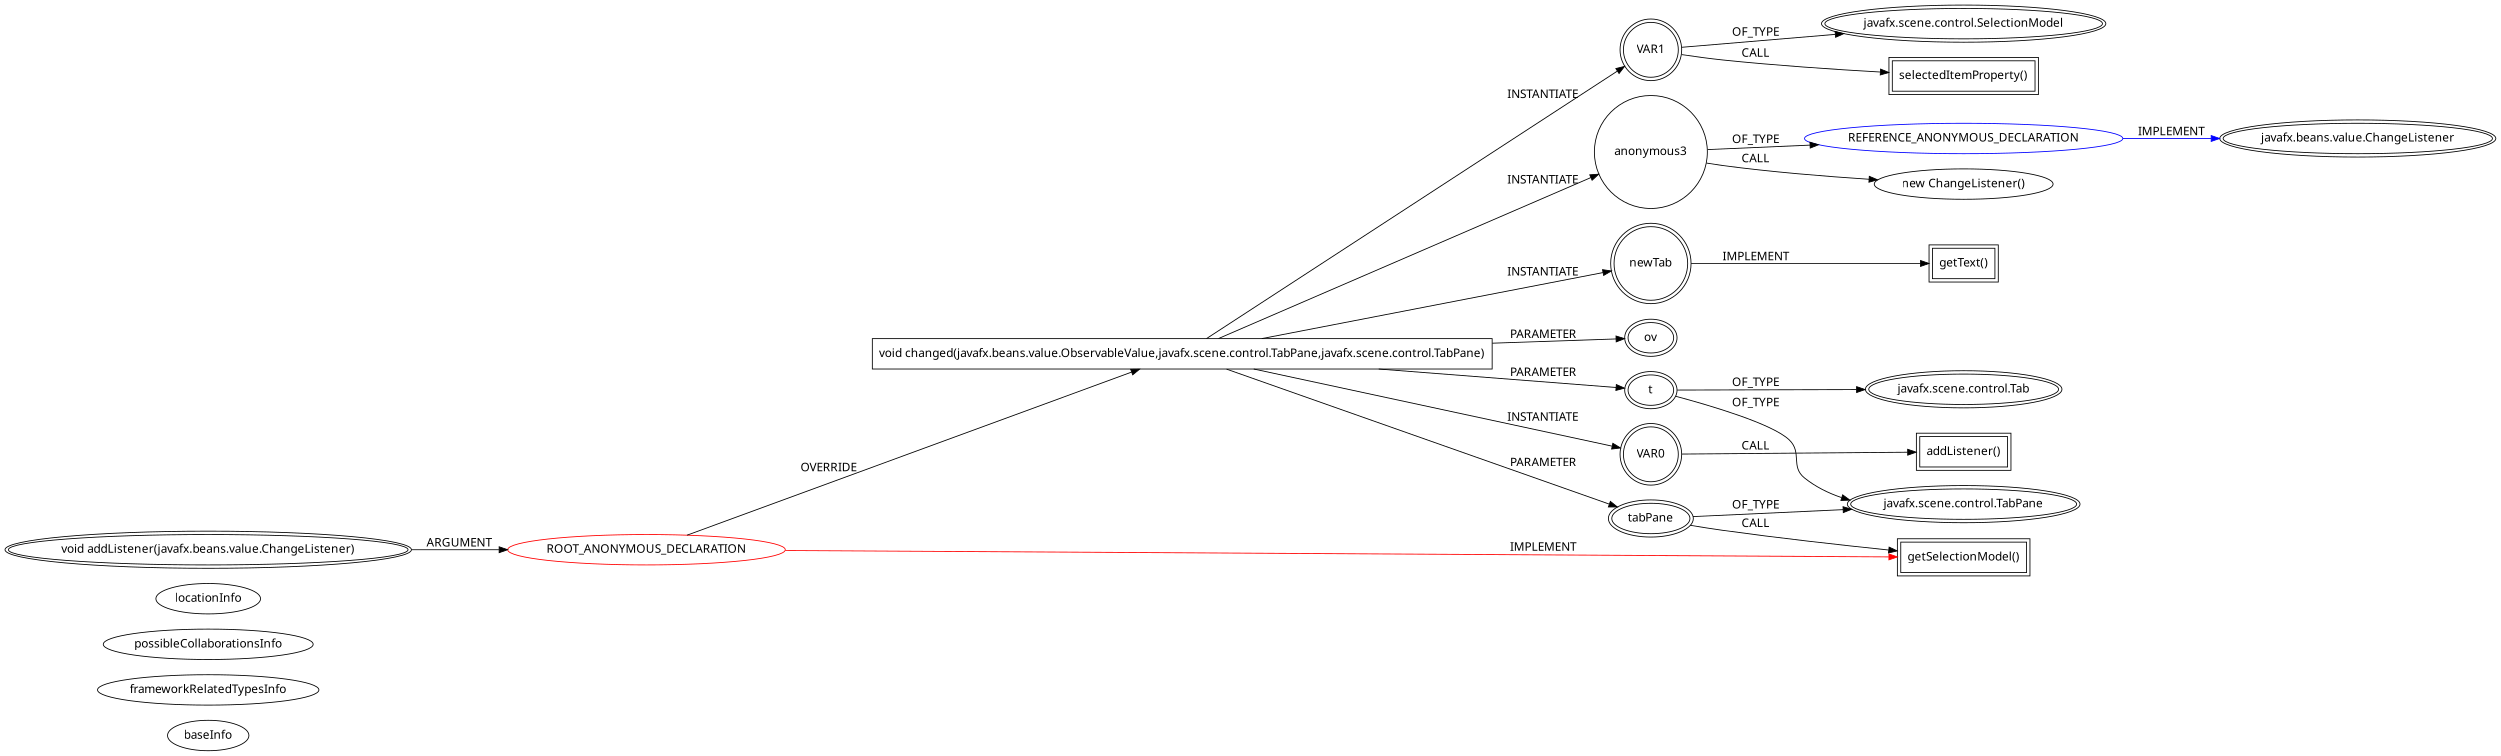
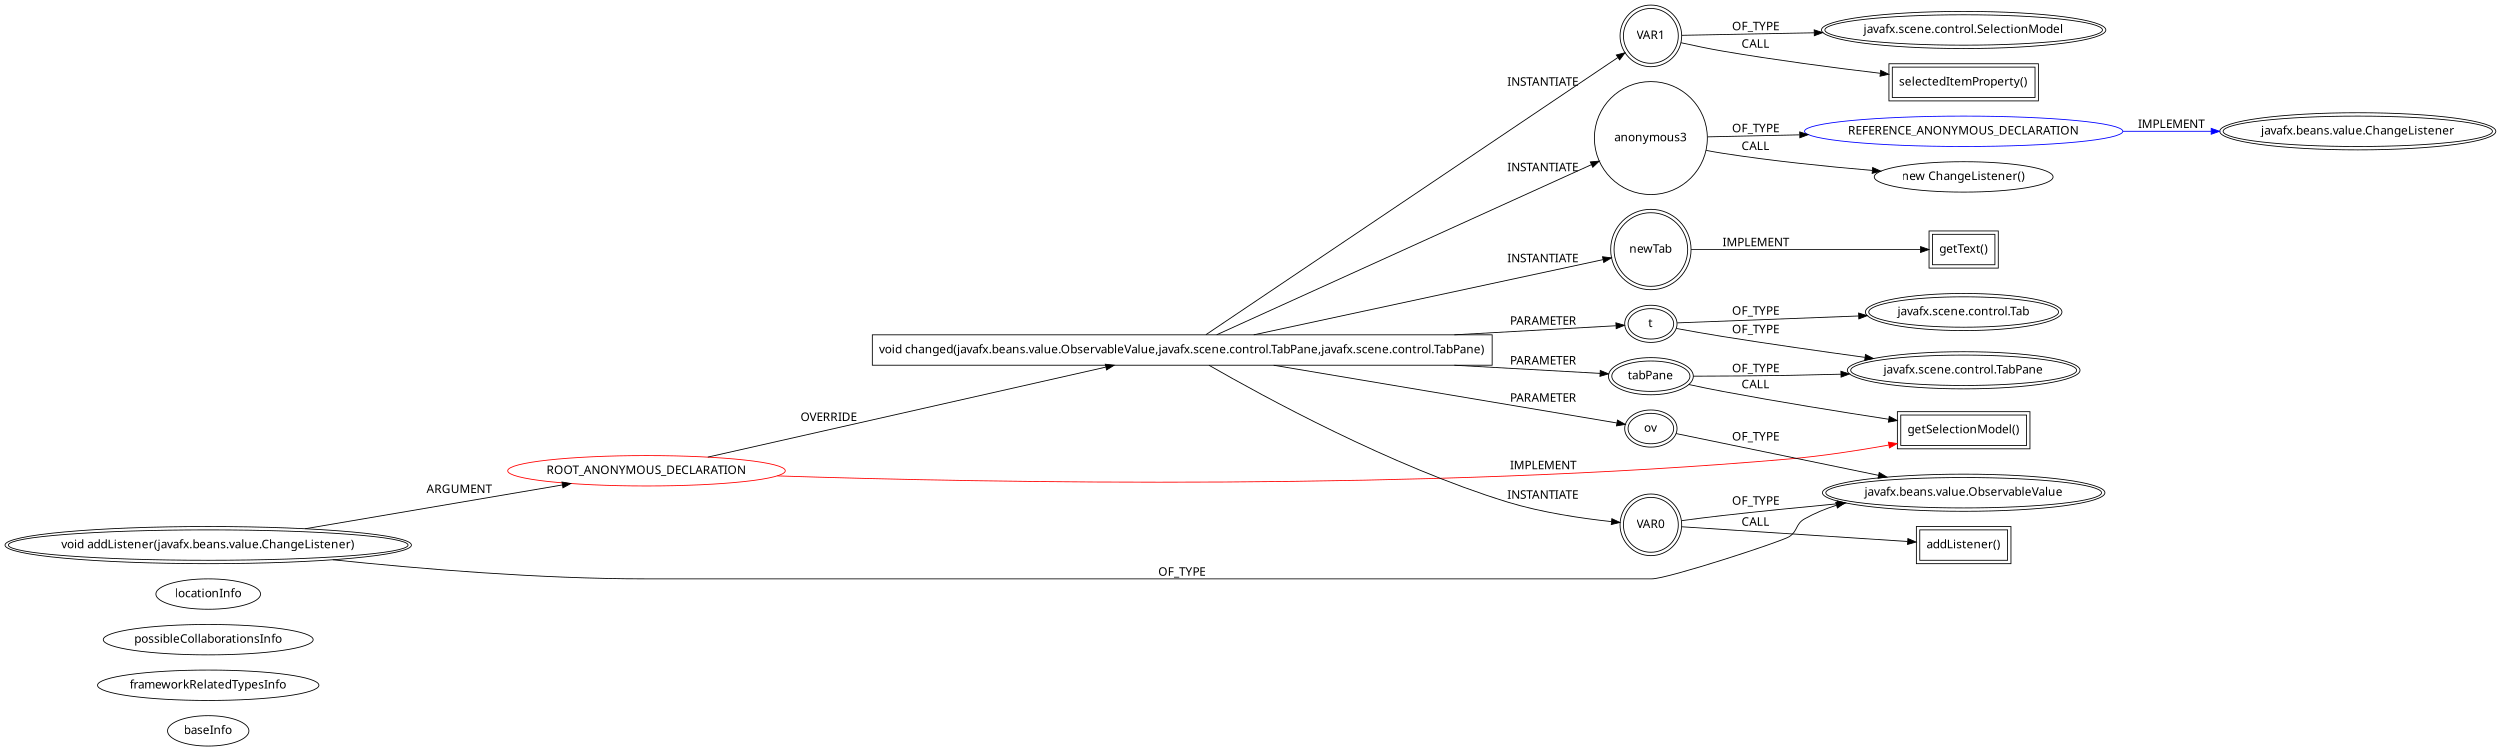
none -> (1964, 493)
